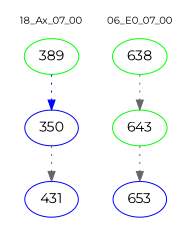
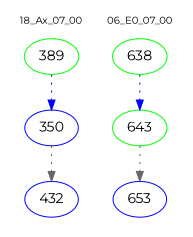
(140, 87) -> (140, 87)
(52, 199) -> (52, 199)
